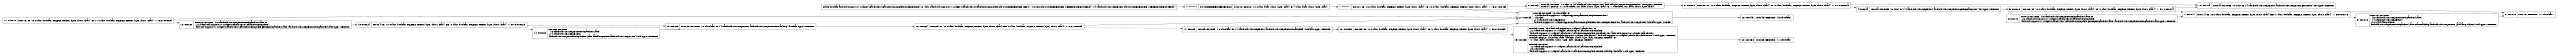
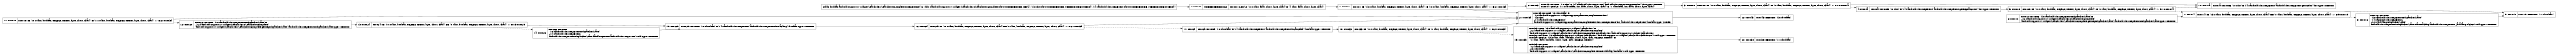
(1216, 7) -> (1216, 7)
(2383, 22) -> (2388, 22)
